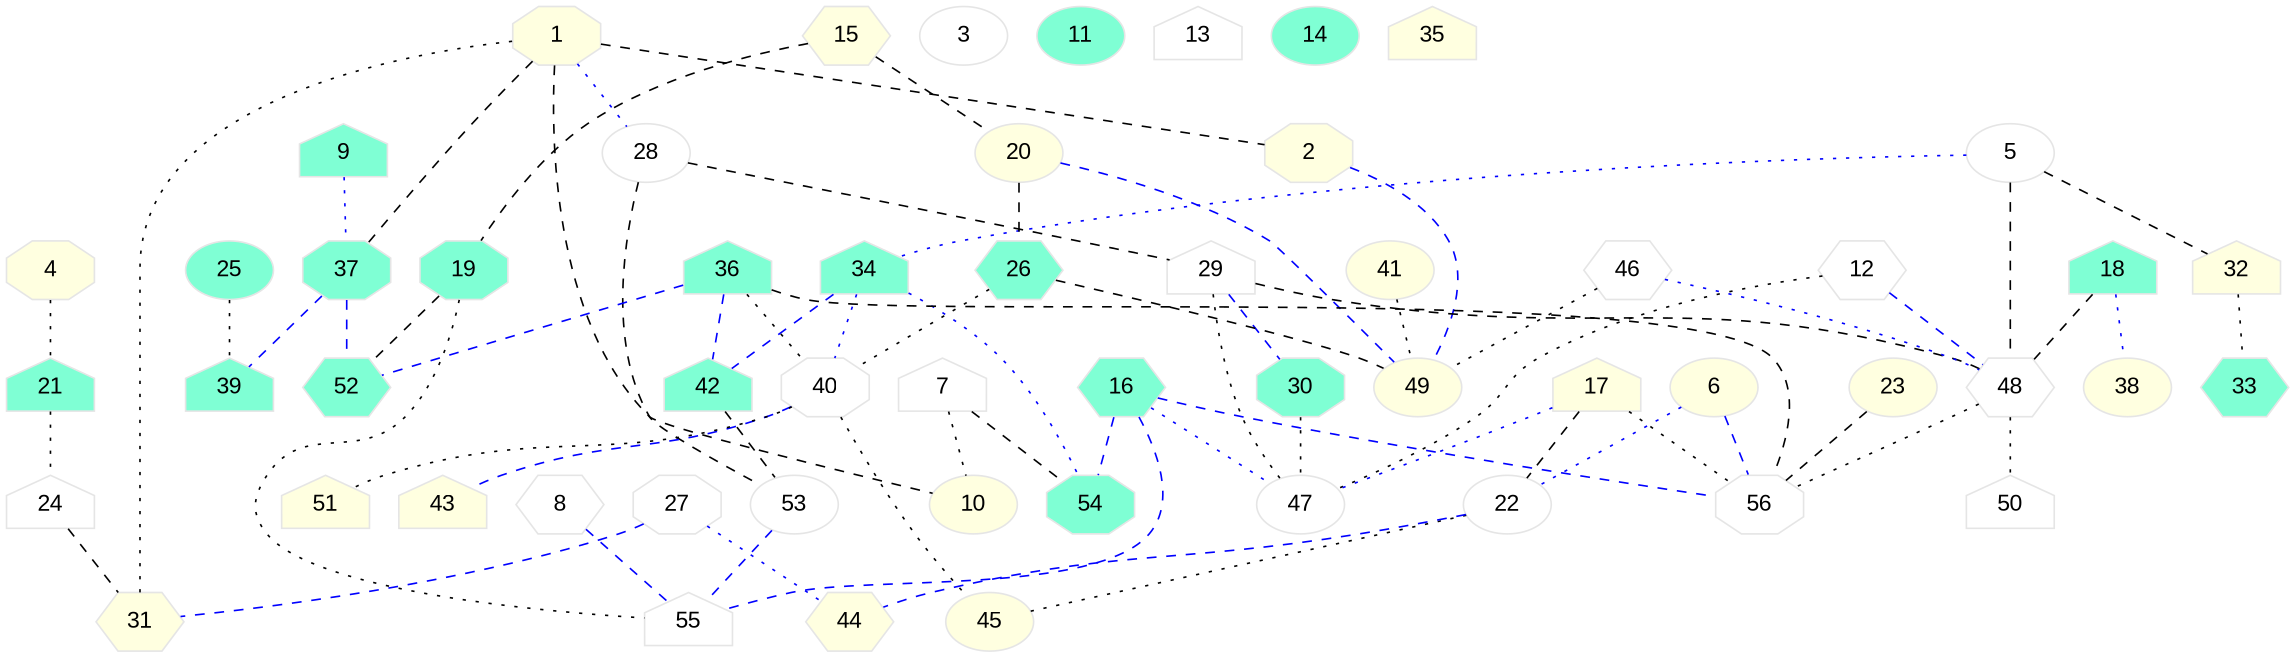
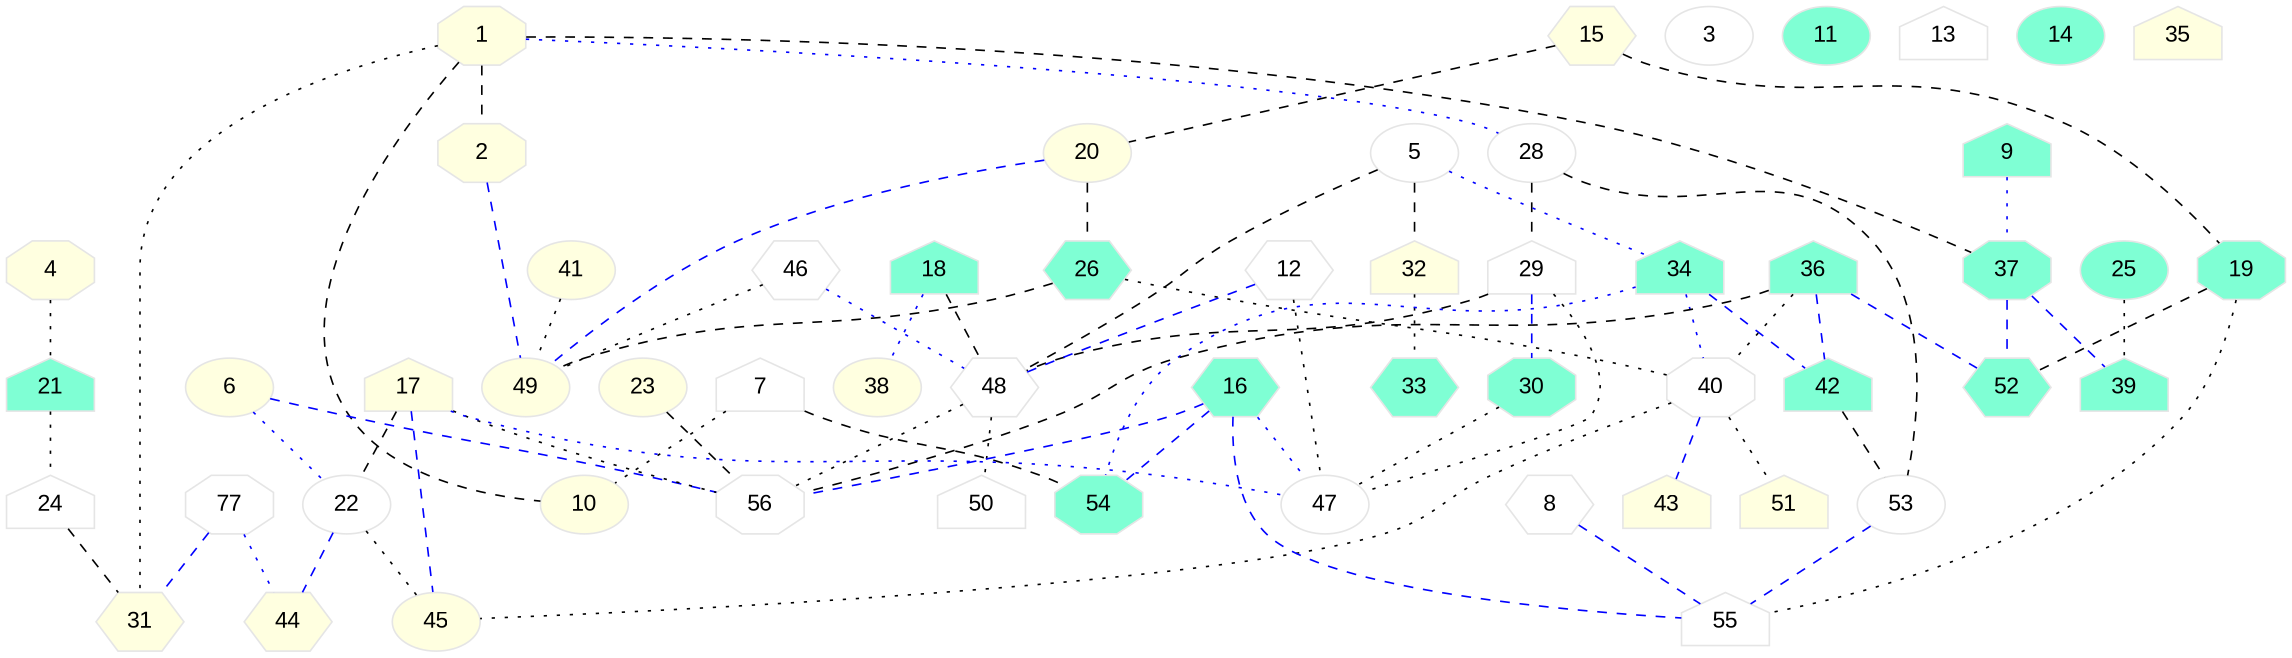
none -> (422, 502)
(677, 505) -> (230, 505)
